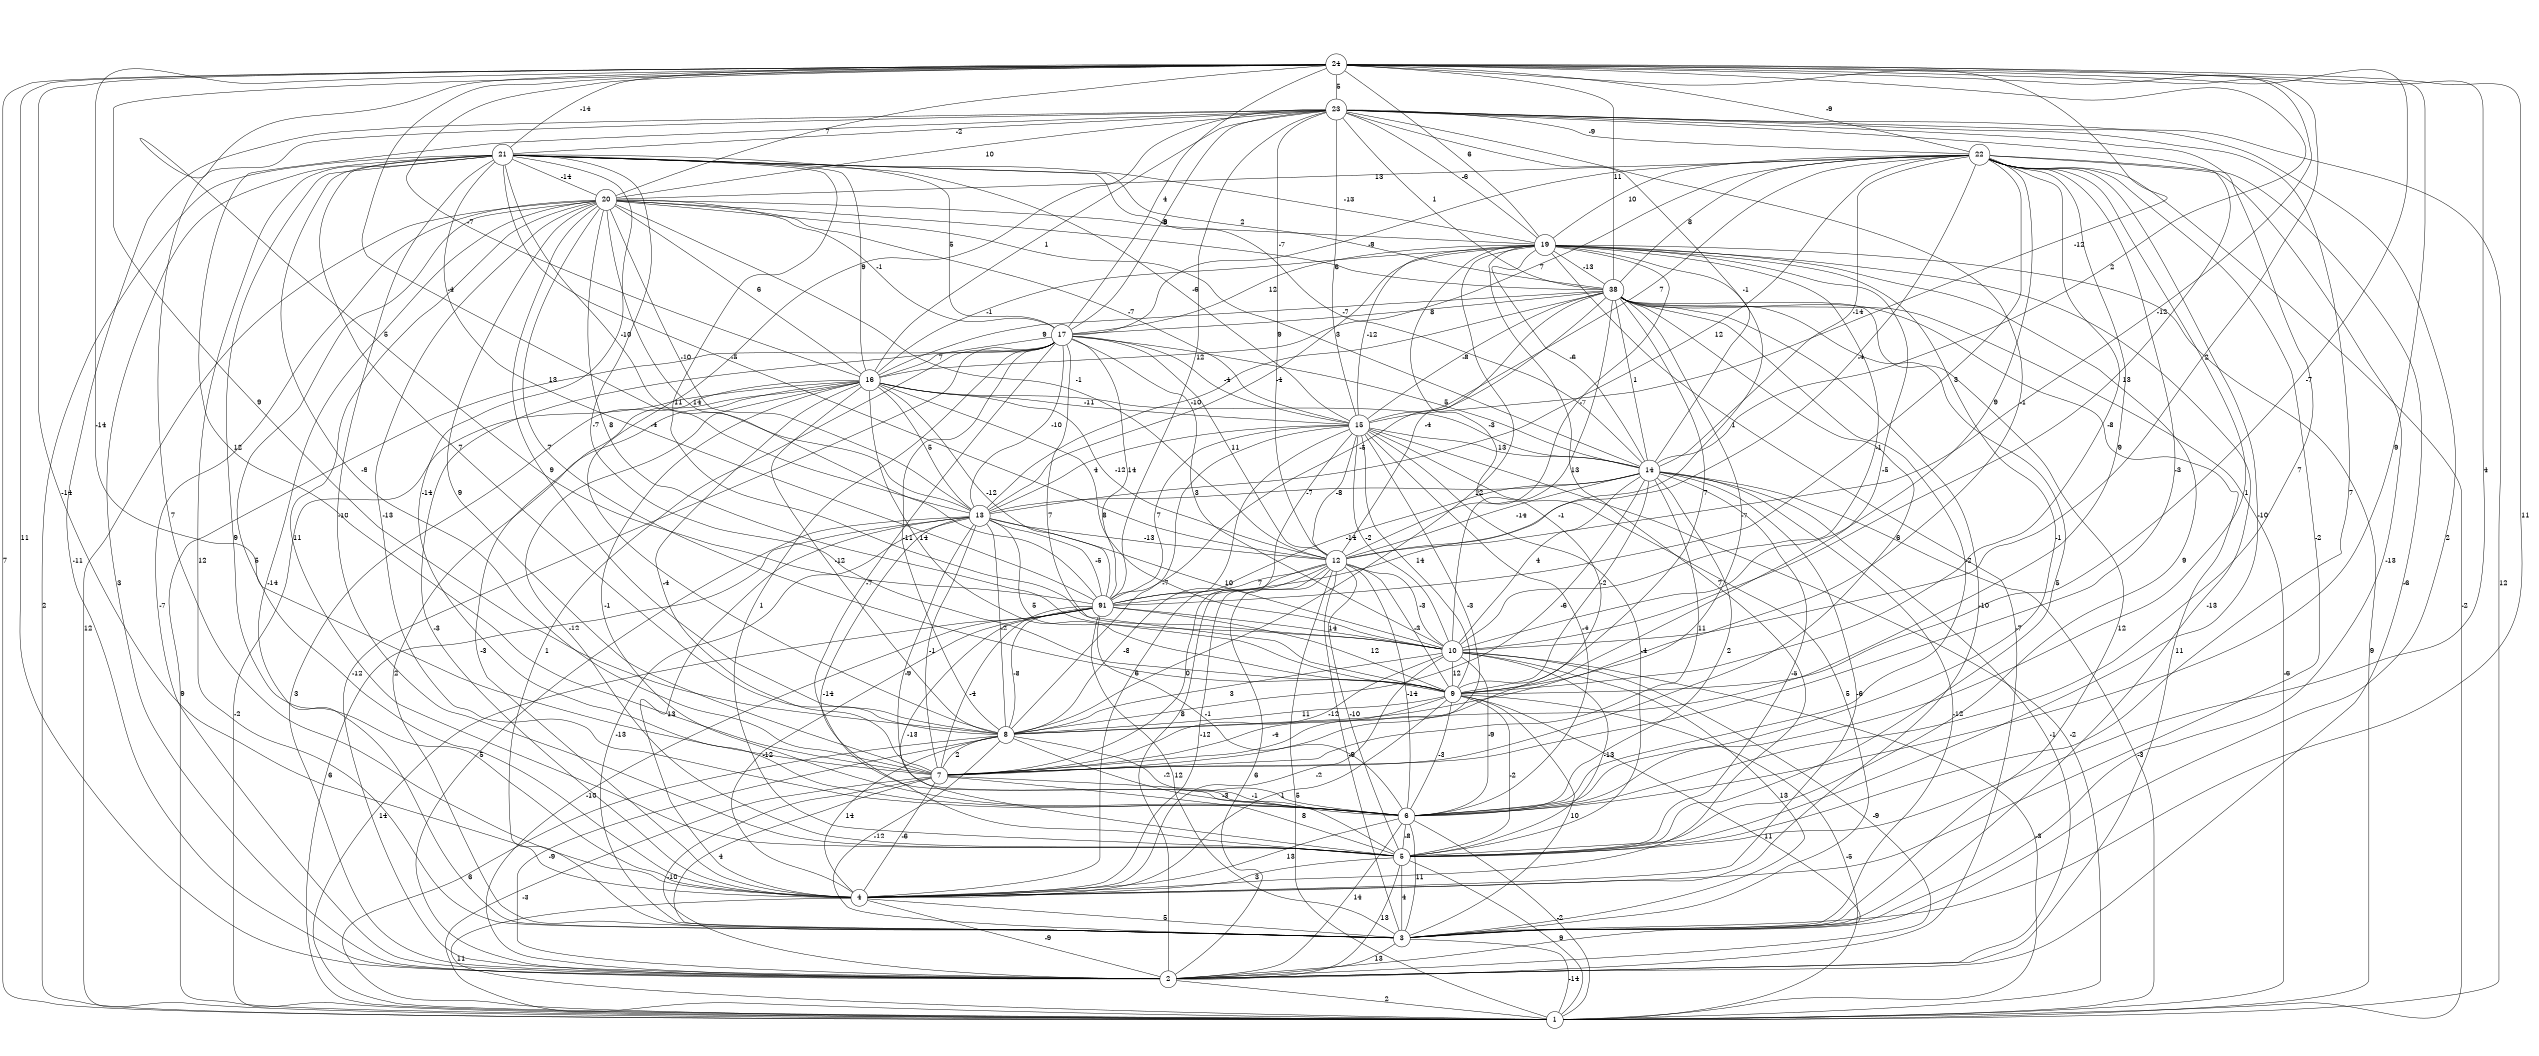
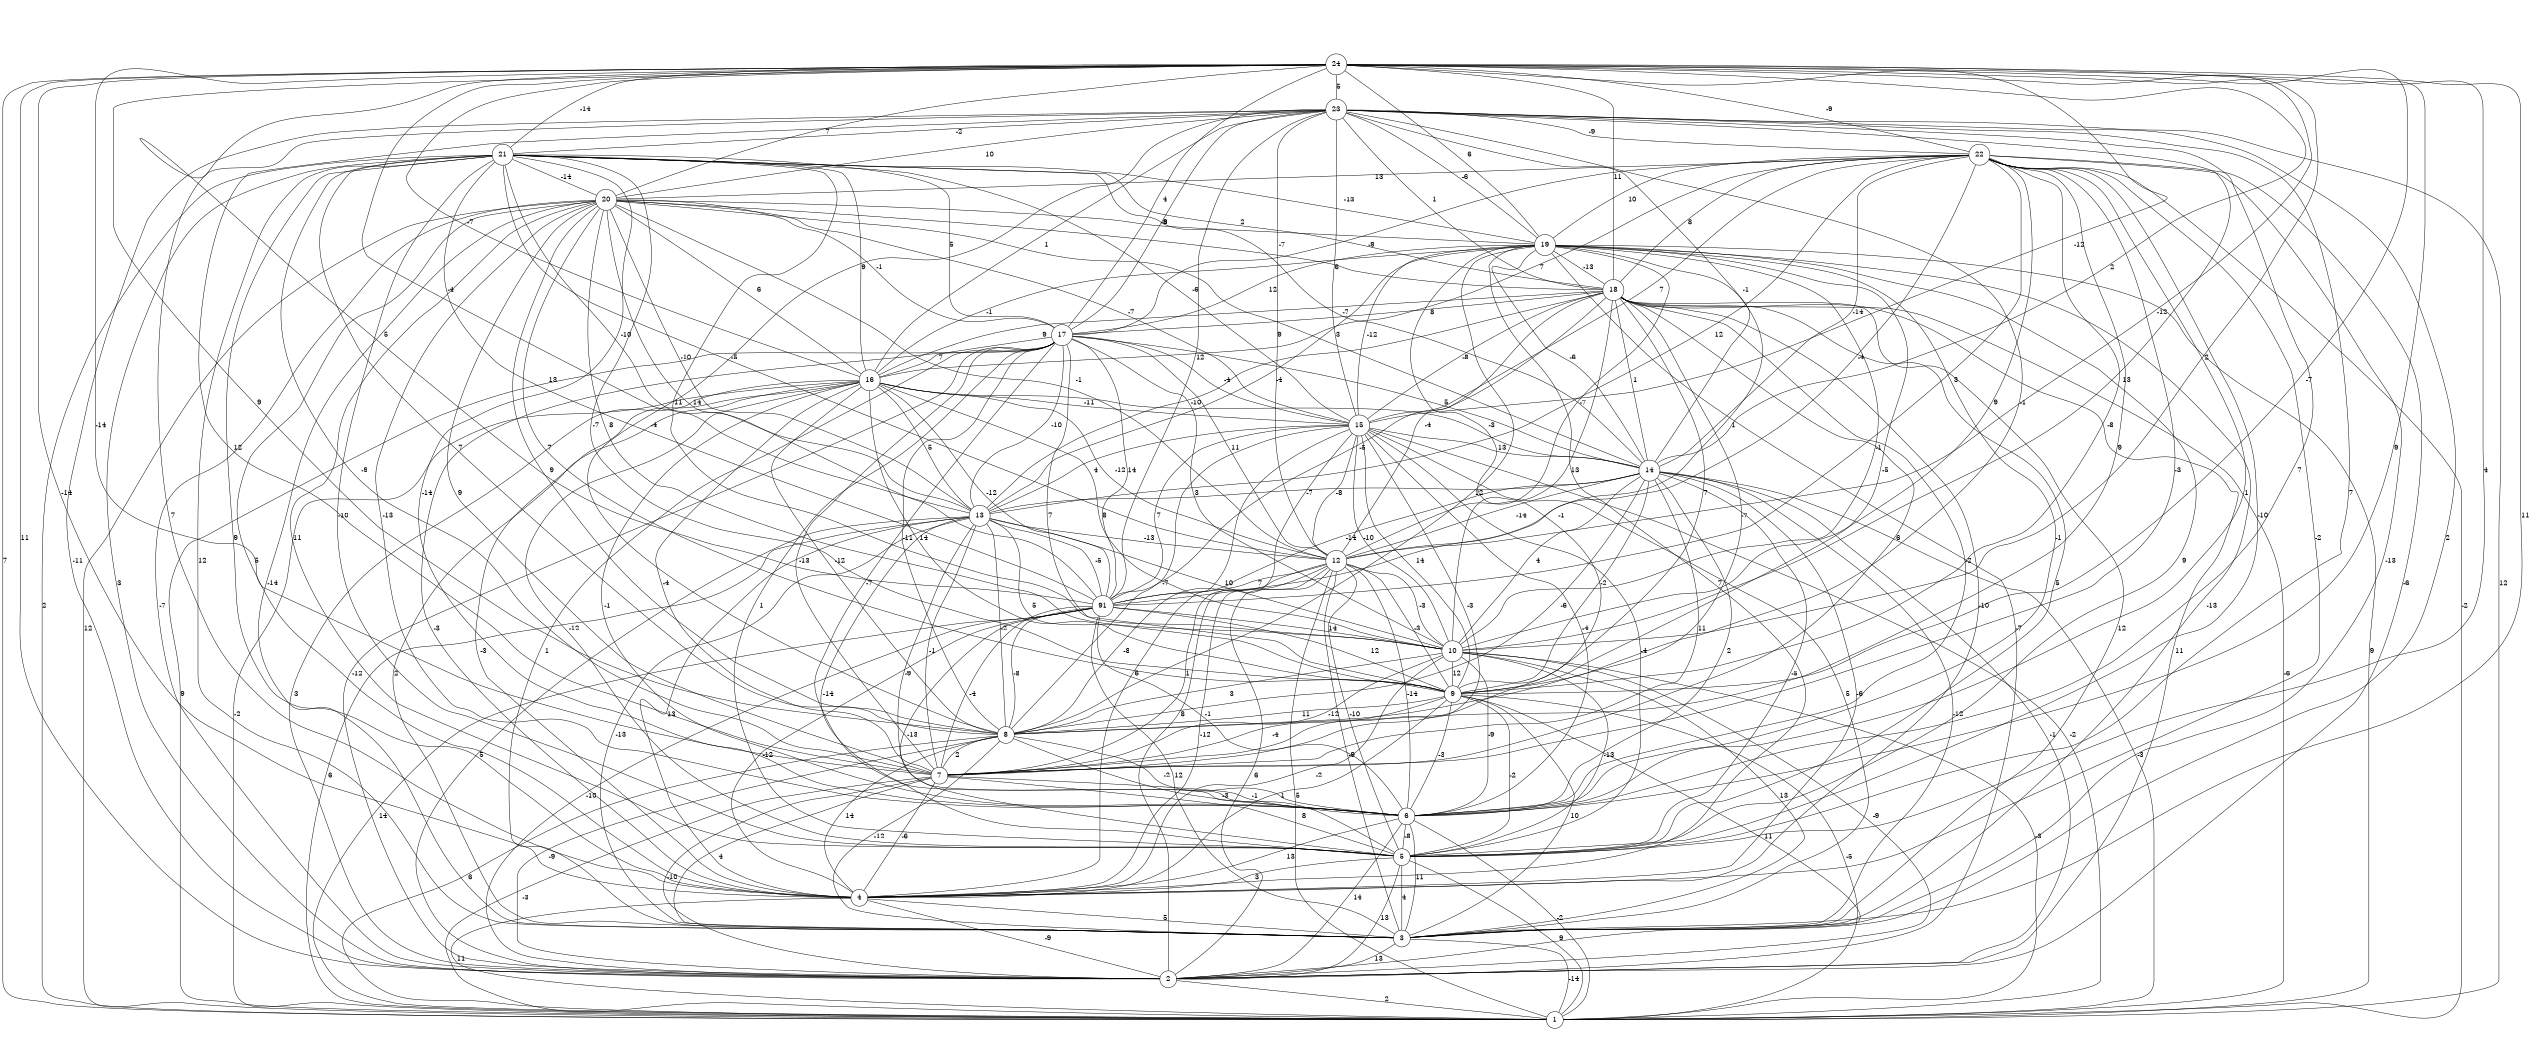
(1613, 290) -> (1613, 290)
(1369, 538) -> (1369, 538)
none -> (798, 554)
(1188, 674) -> (1188, 674)
